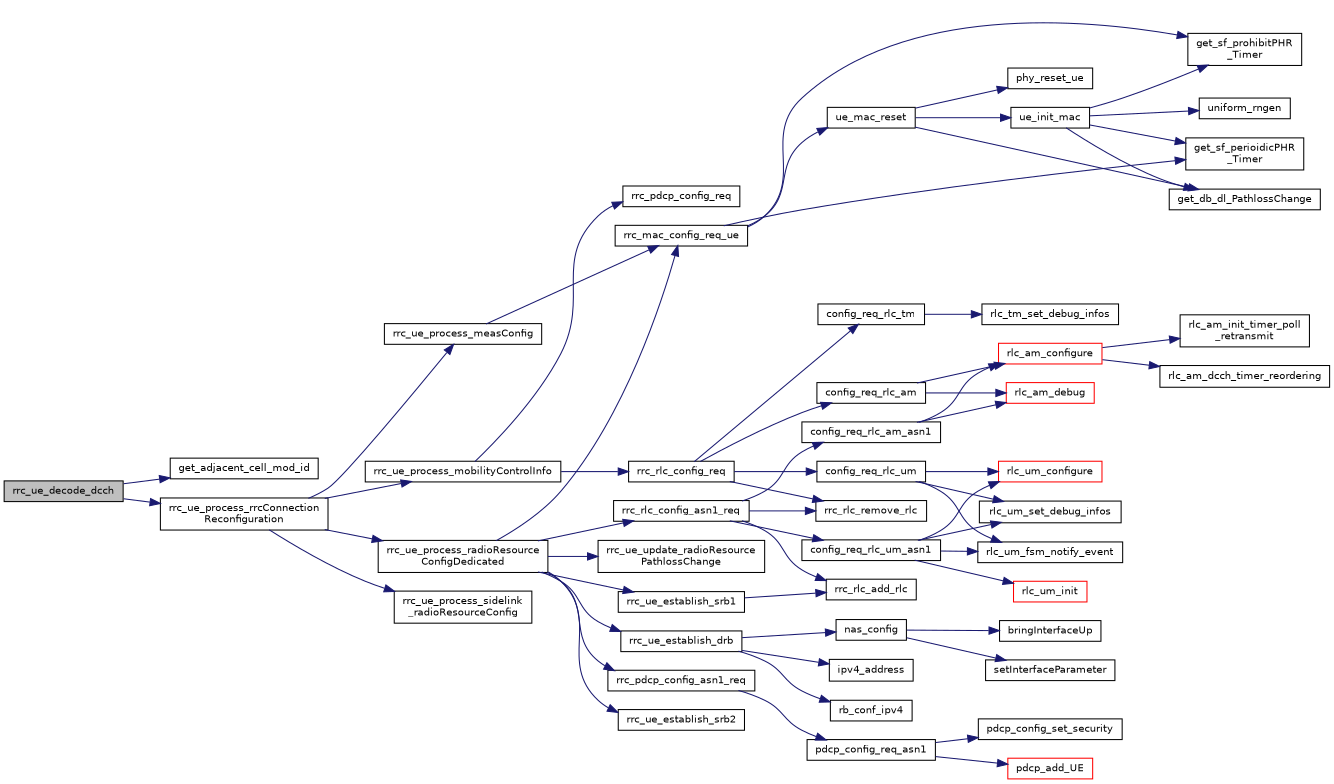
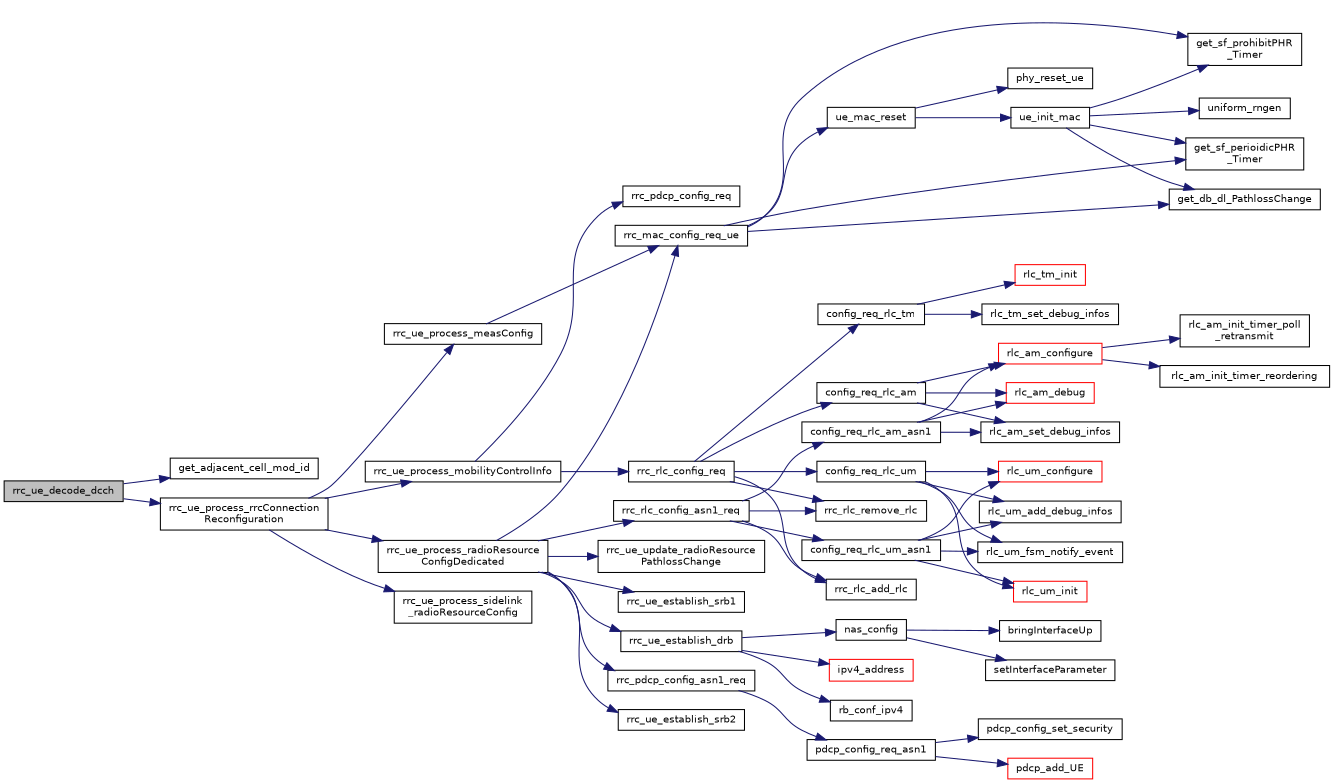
(1052, 157) -> (953, 218)
none -> (1050, 275)
(1245, 376) -> (1245, 376)
none -> (1050, 432)
(1050, 512) -> (1050, 512)
none -> (960, 540)
(780, 596) -> (782, 522)
(871, 670) -> (871, 670)
